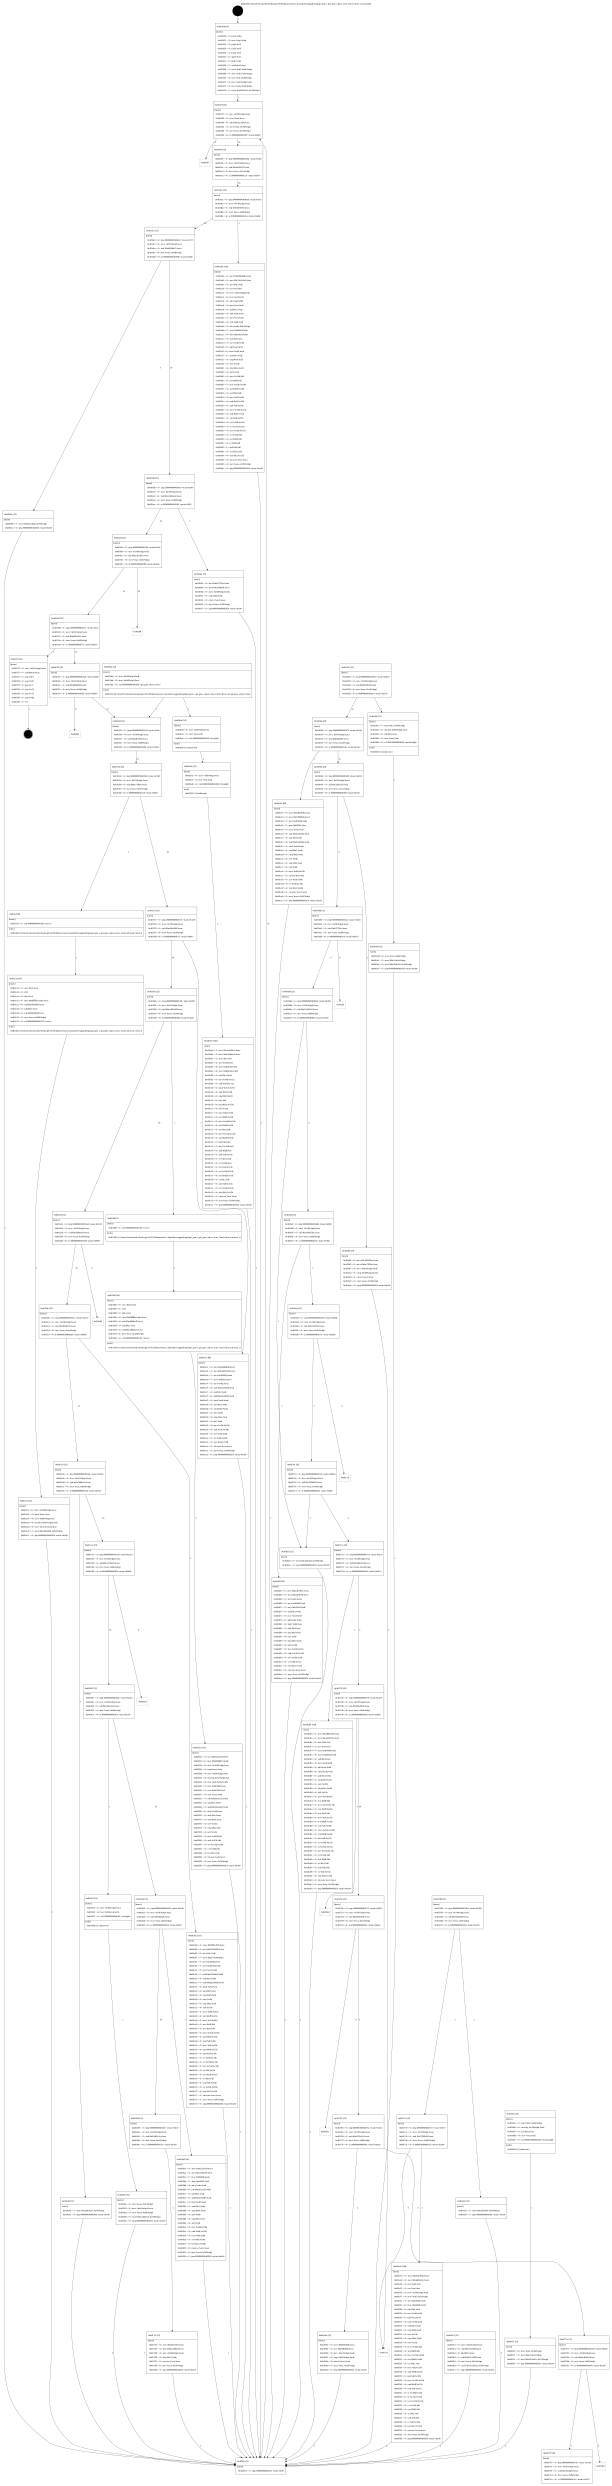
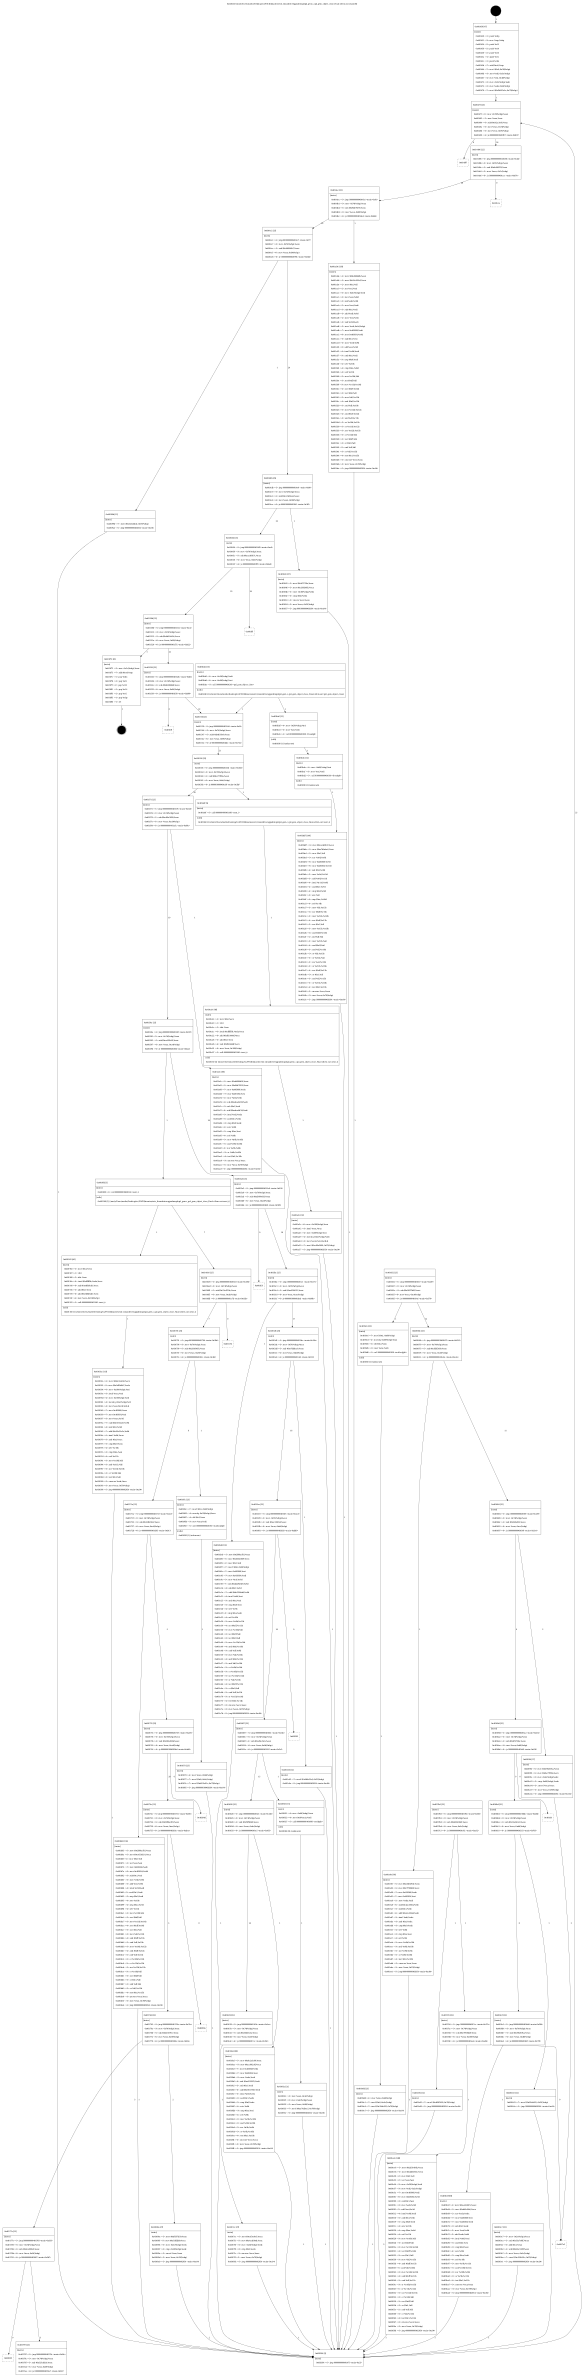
none -> (496, 203)
(311, 1274) -> (193, 1237)
(308, 1521) -> (198, 1428)
